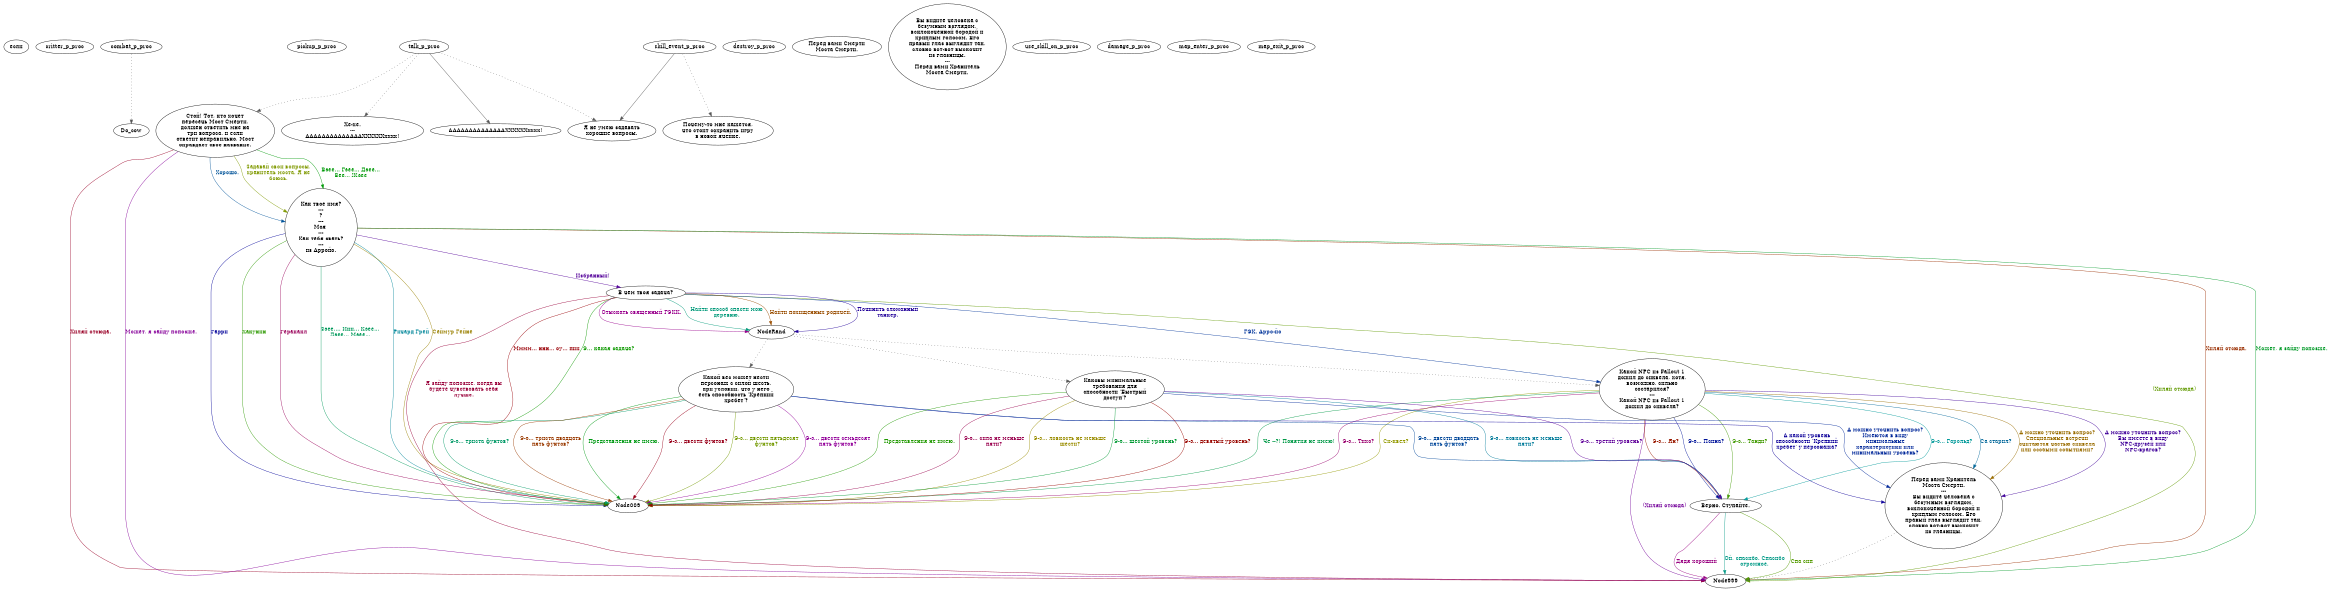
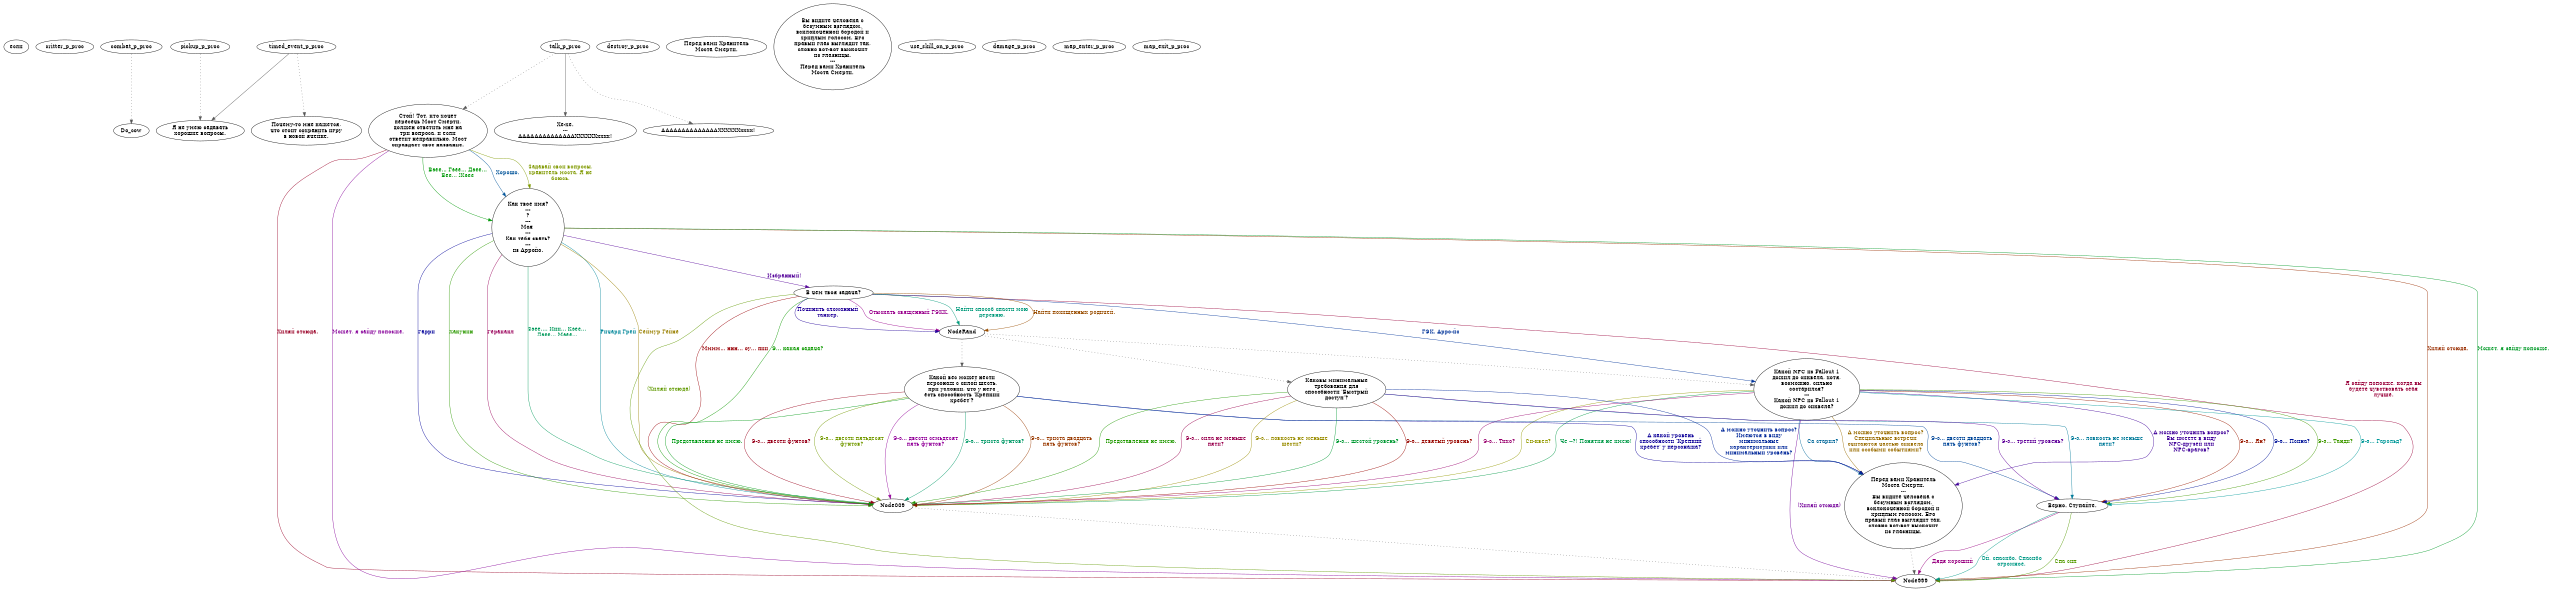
(680, 47) -> (296, 47)
(837, 47) -> (717, 47)
(517, 83) -> (200, 85)
(393, 84) -> (565, 83)
(459, 87) -> (620, 100)
none -> (1402, 543)
